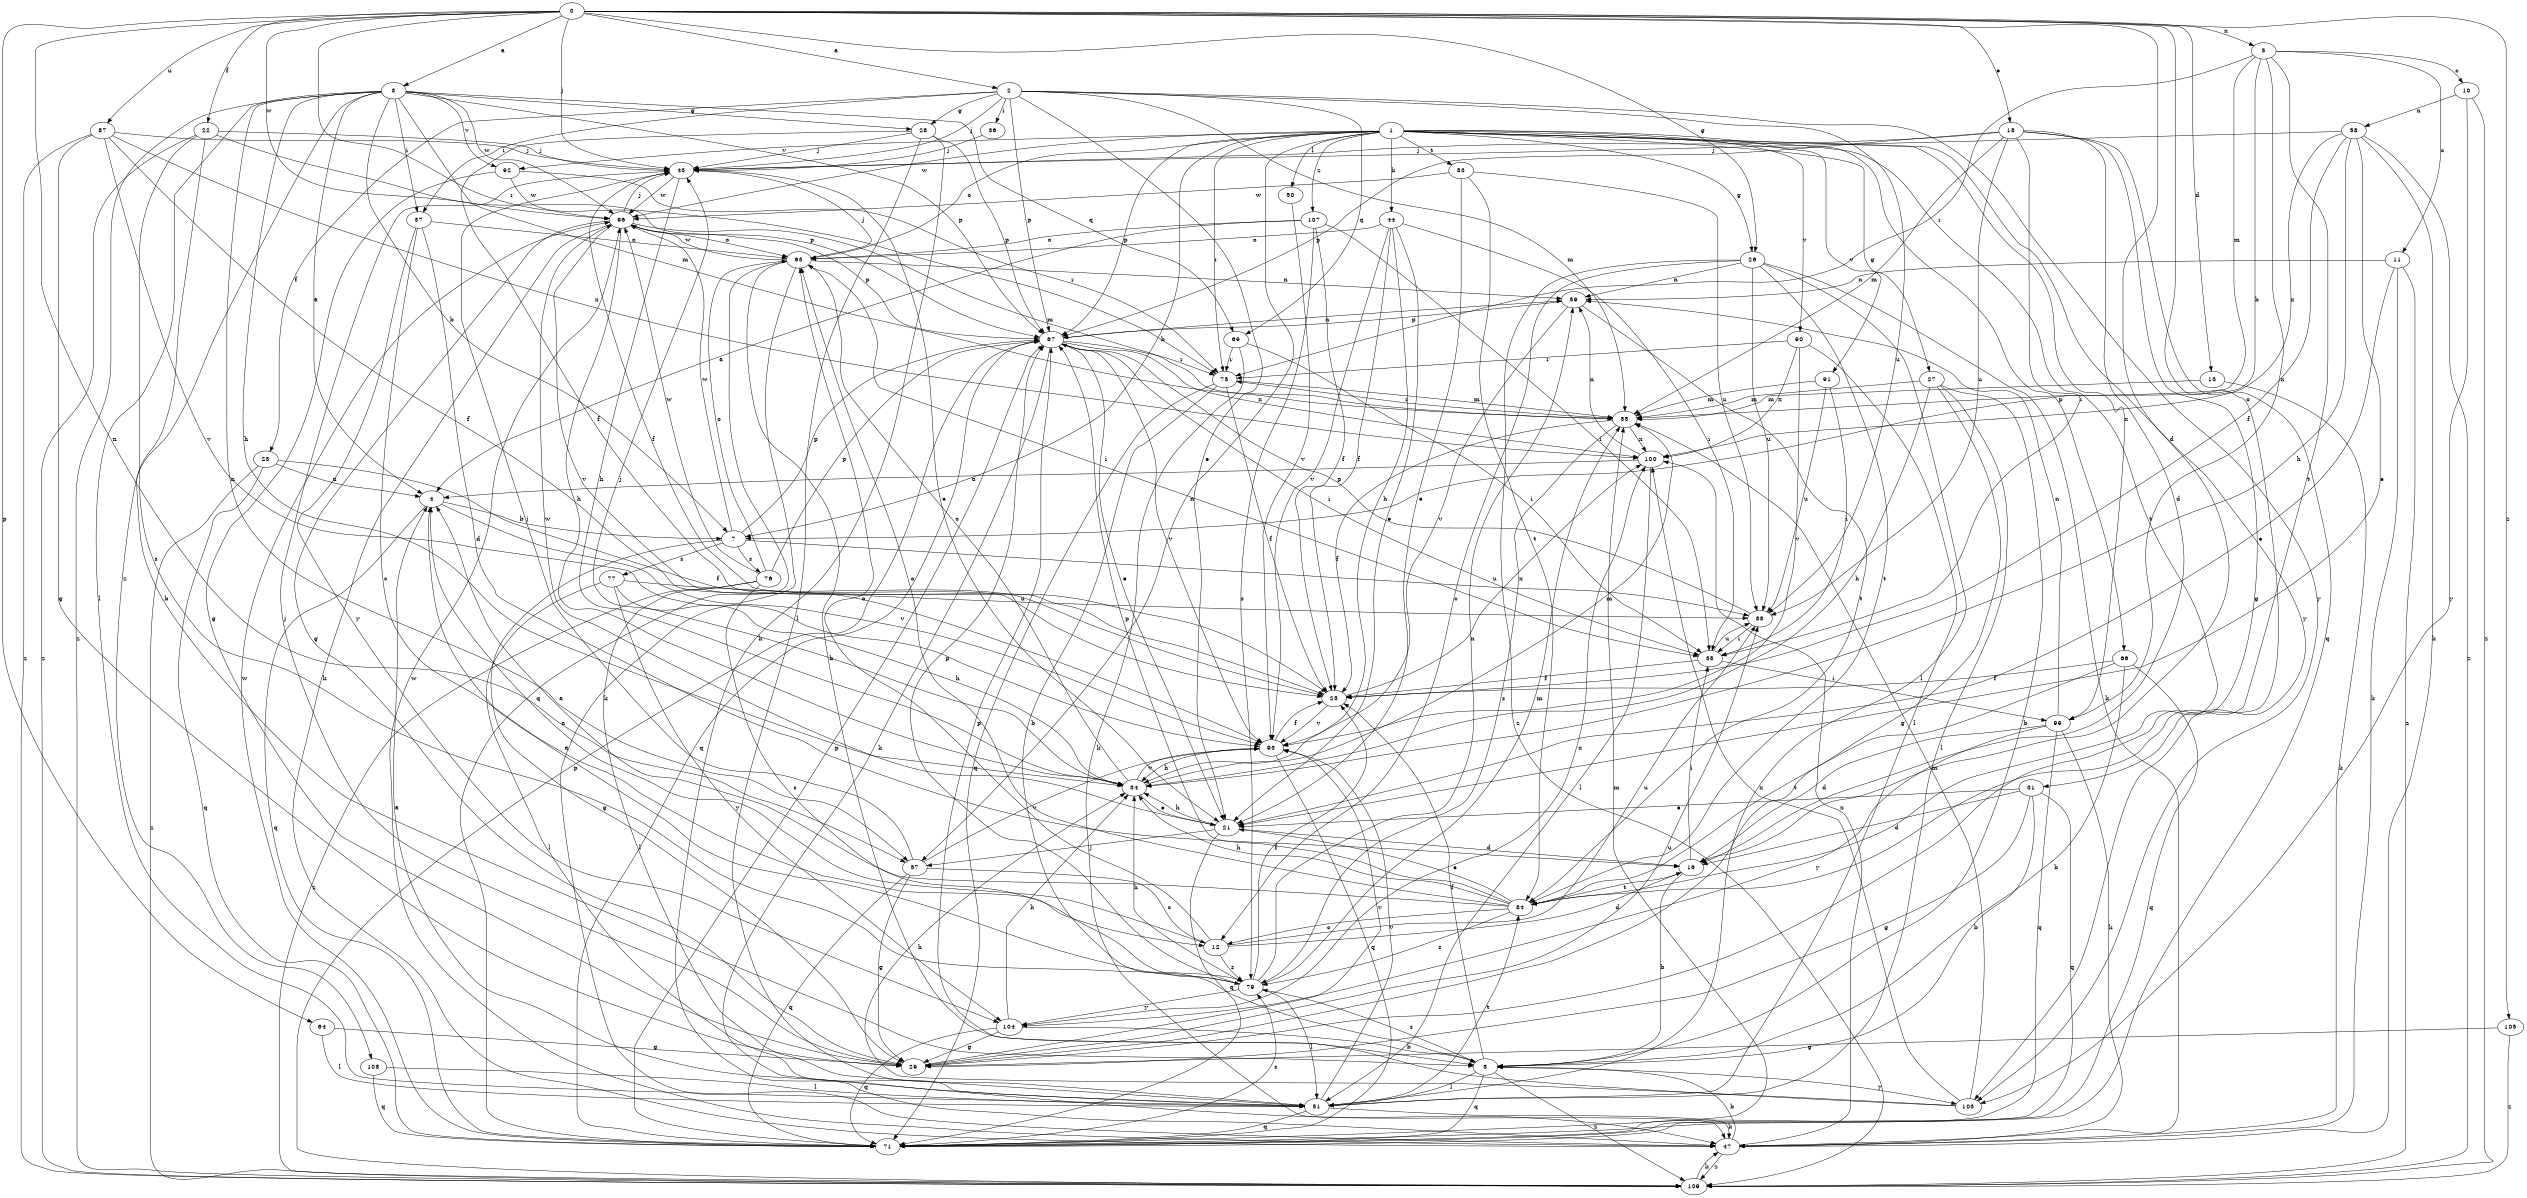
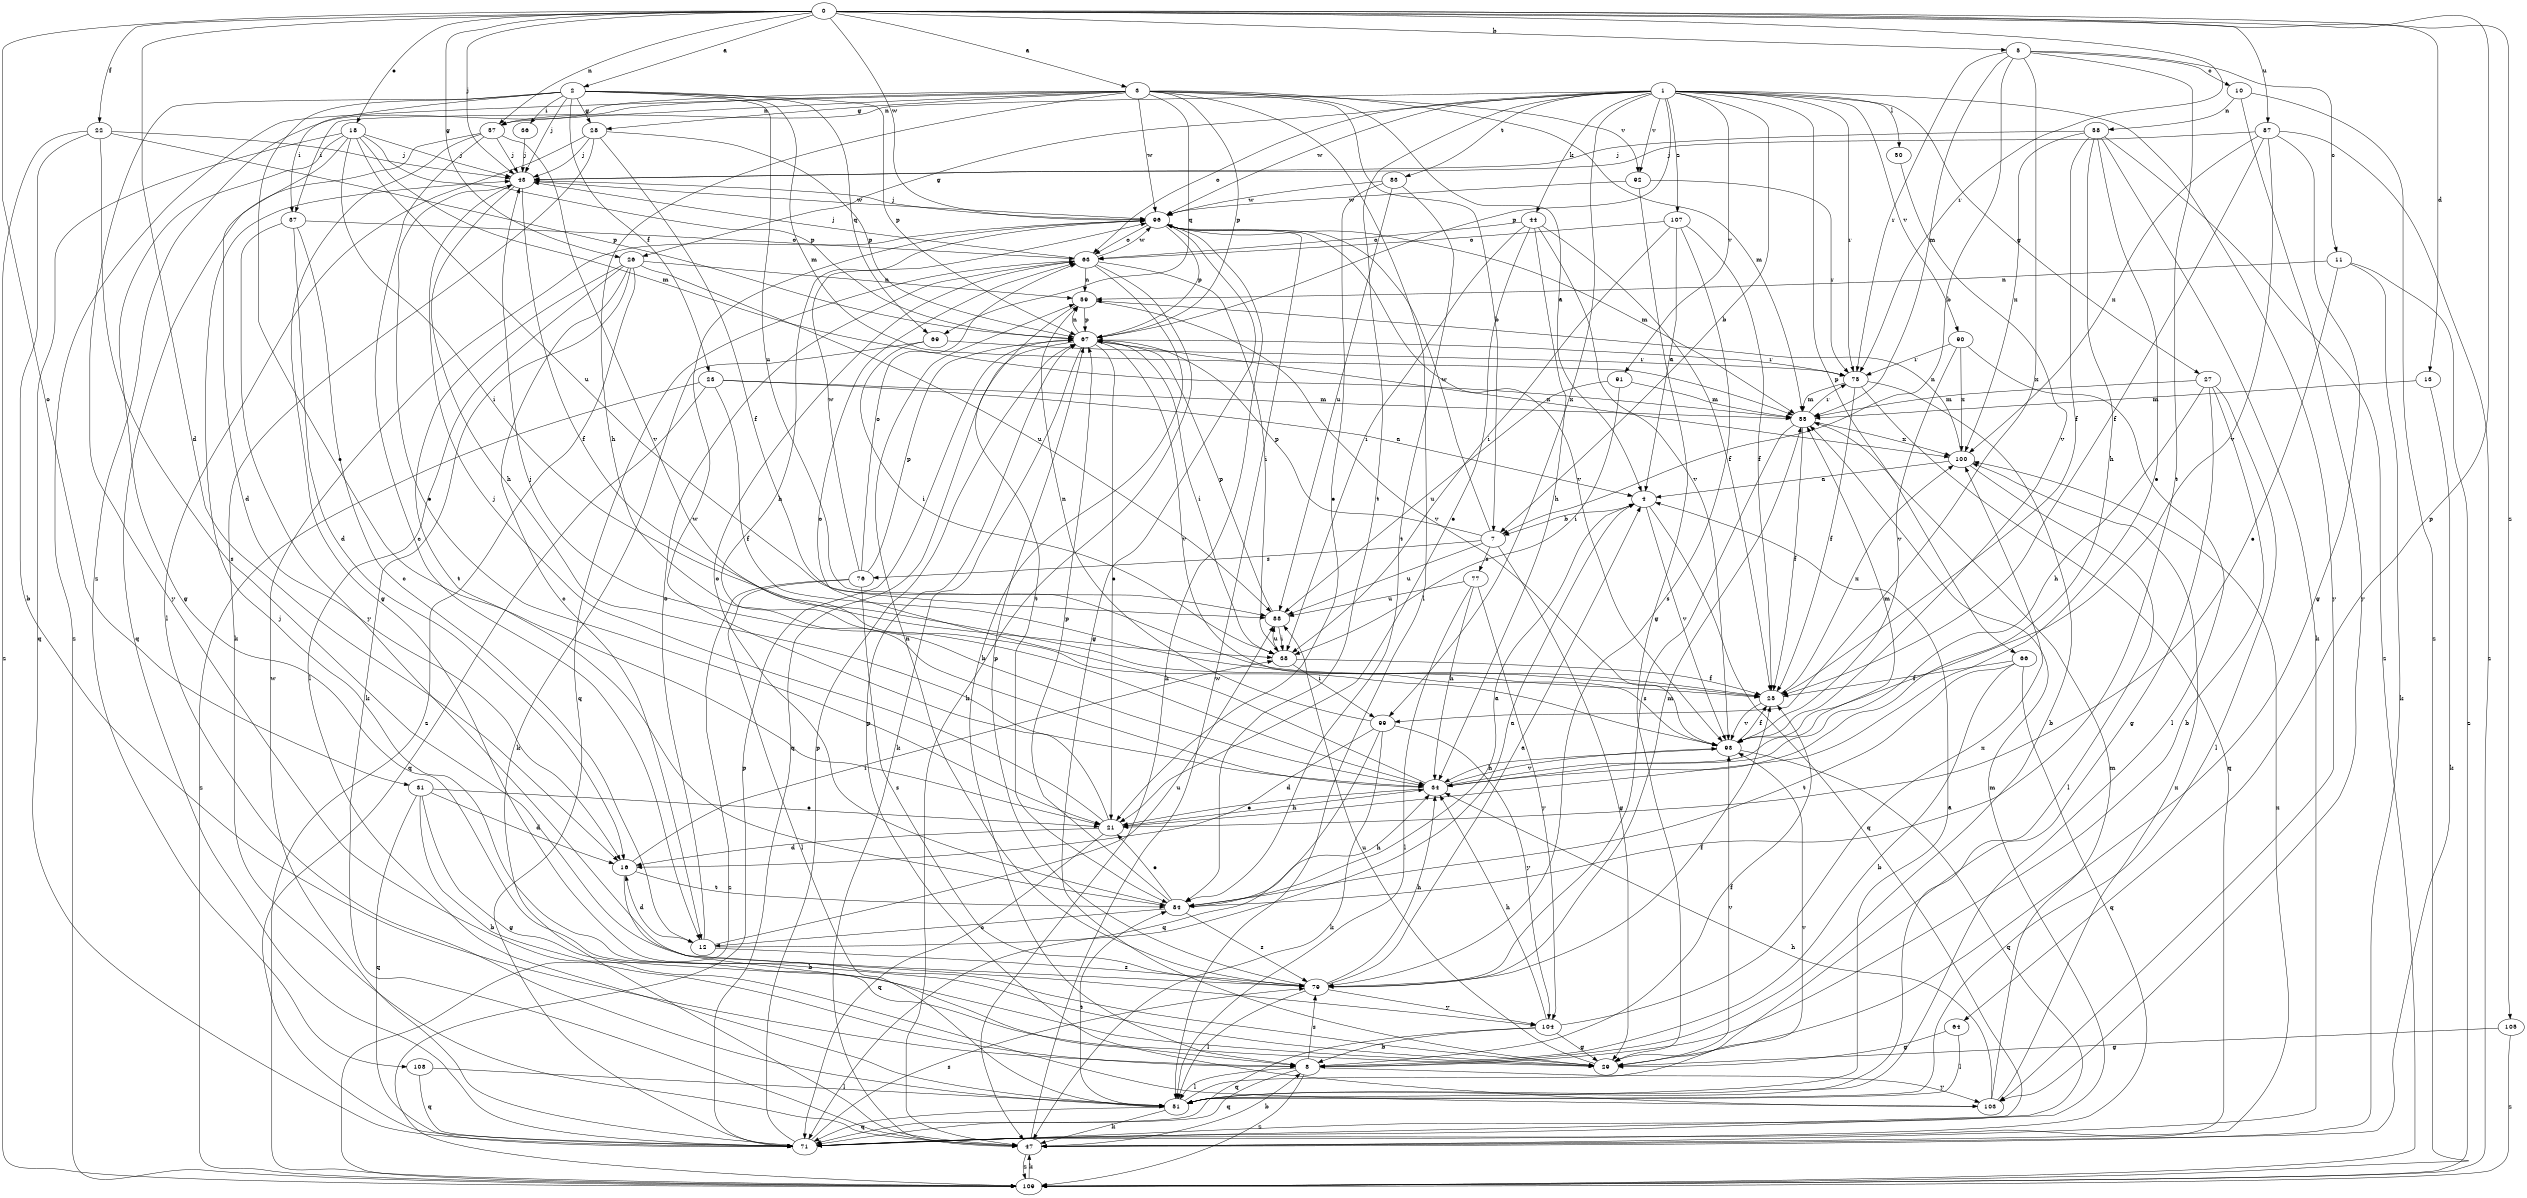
(2226, 31) -> (1495, 31)
none -> (1281, 401)
(1066, 848) -> (615, 616)
